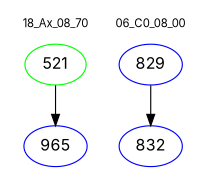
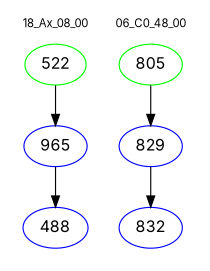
(56, 24) -> (56, 24)
(151, 24) -> (151, 24)
(56, 65) -> (56, 65)
none -> (151, 65)
none -> (56, 228)
